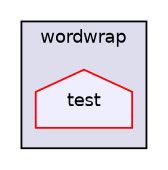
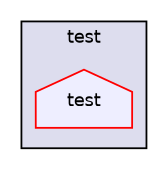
(84, 38) -> (84, 38)
